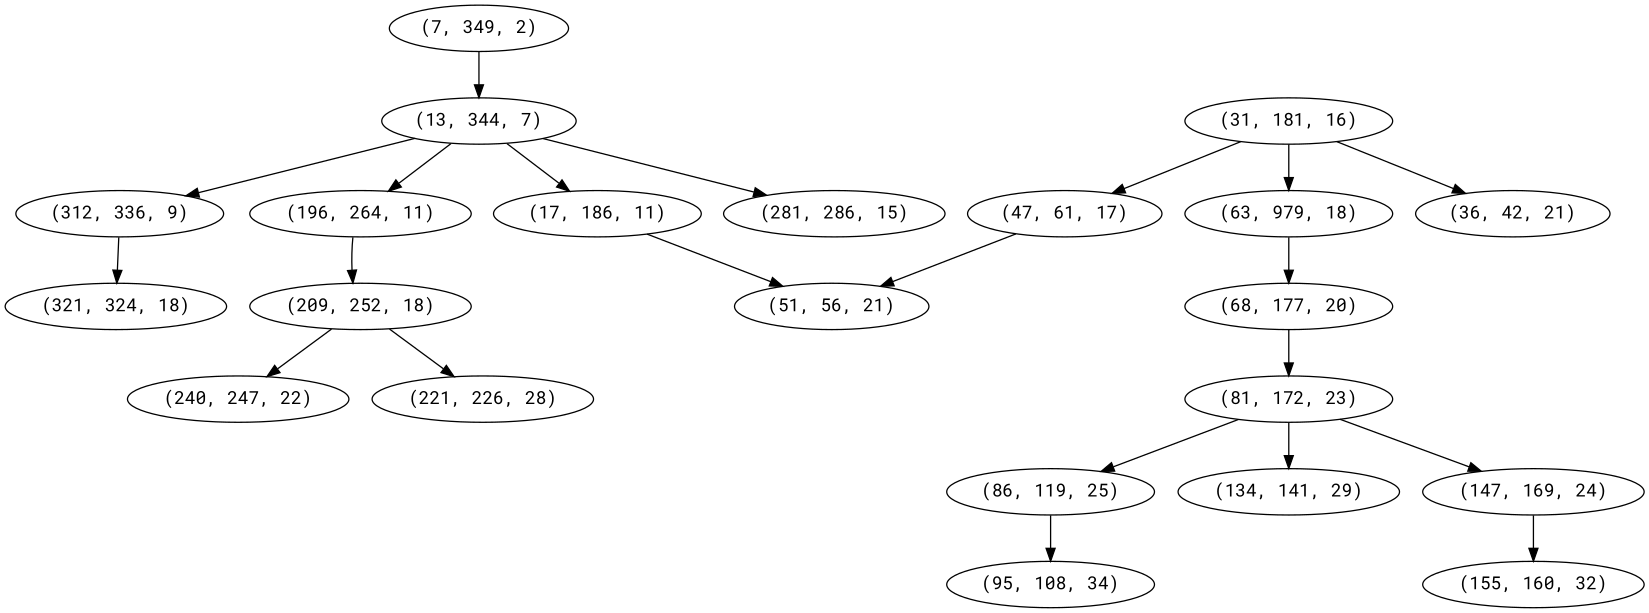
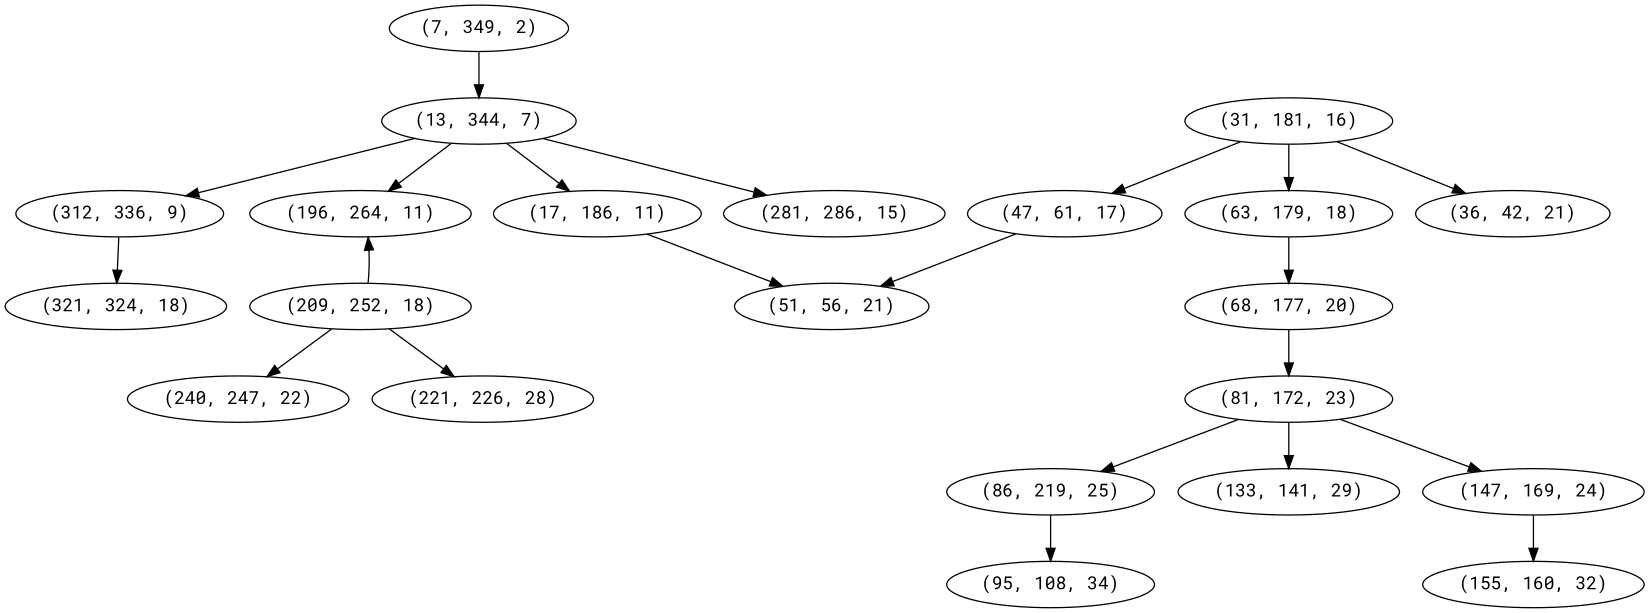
(1289, 214) -> (1289, 214)
(352, 254) -> (369, 267)
(1051, 492) -> (1051, 492)
(1289, 492) -> (1289, 492)
